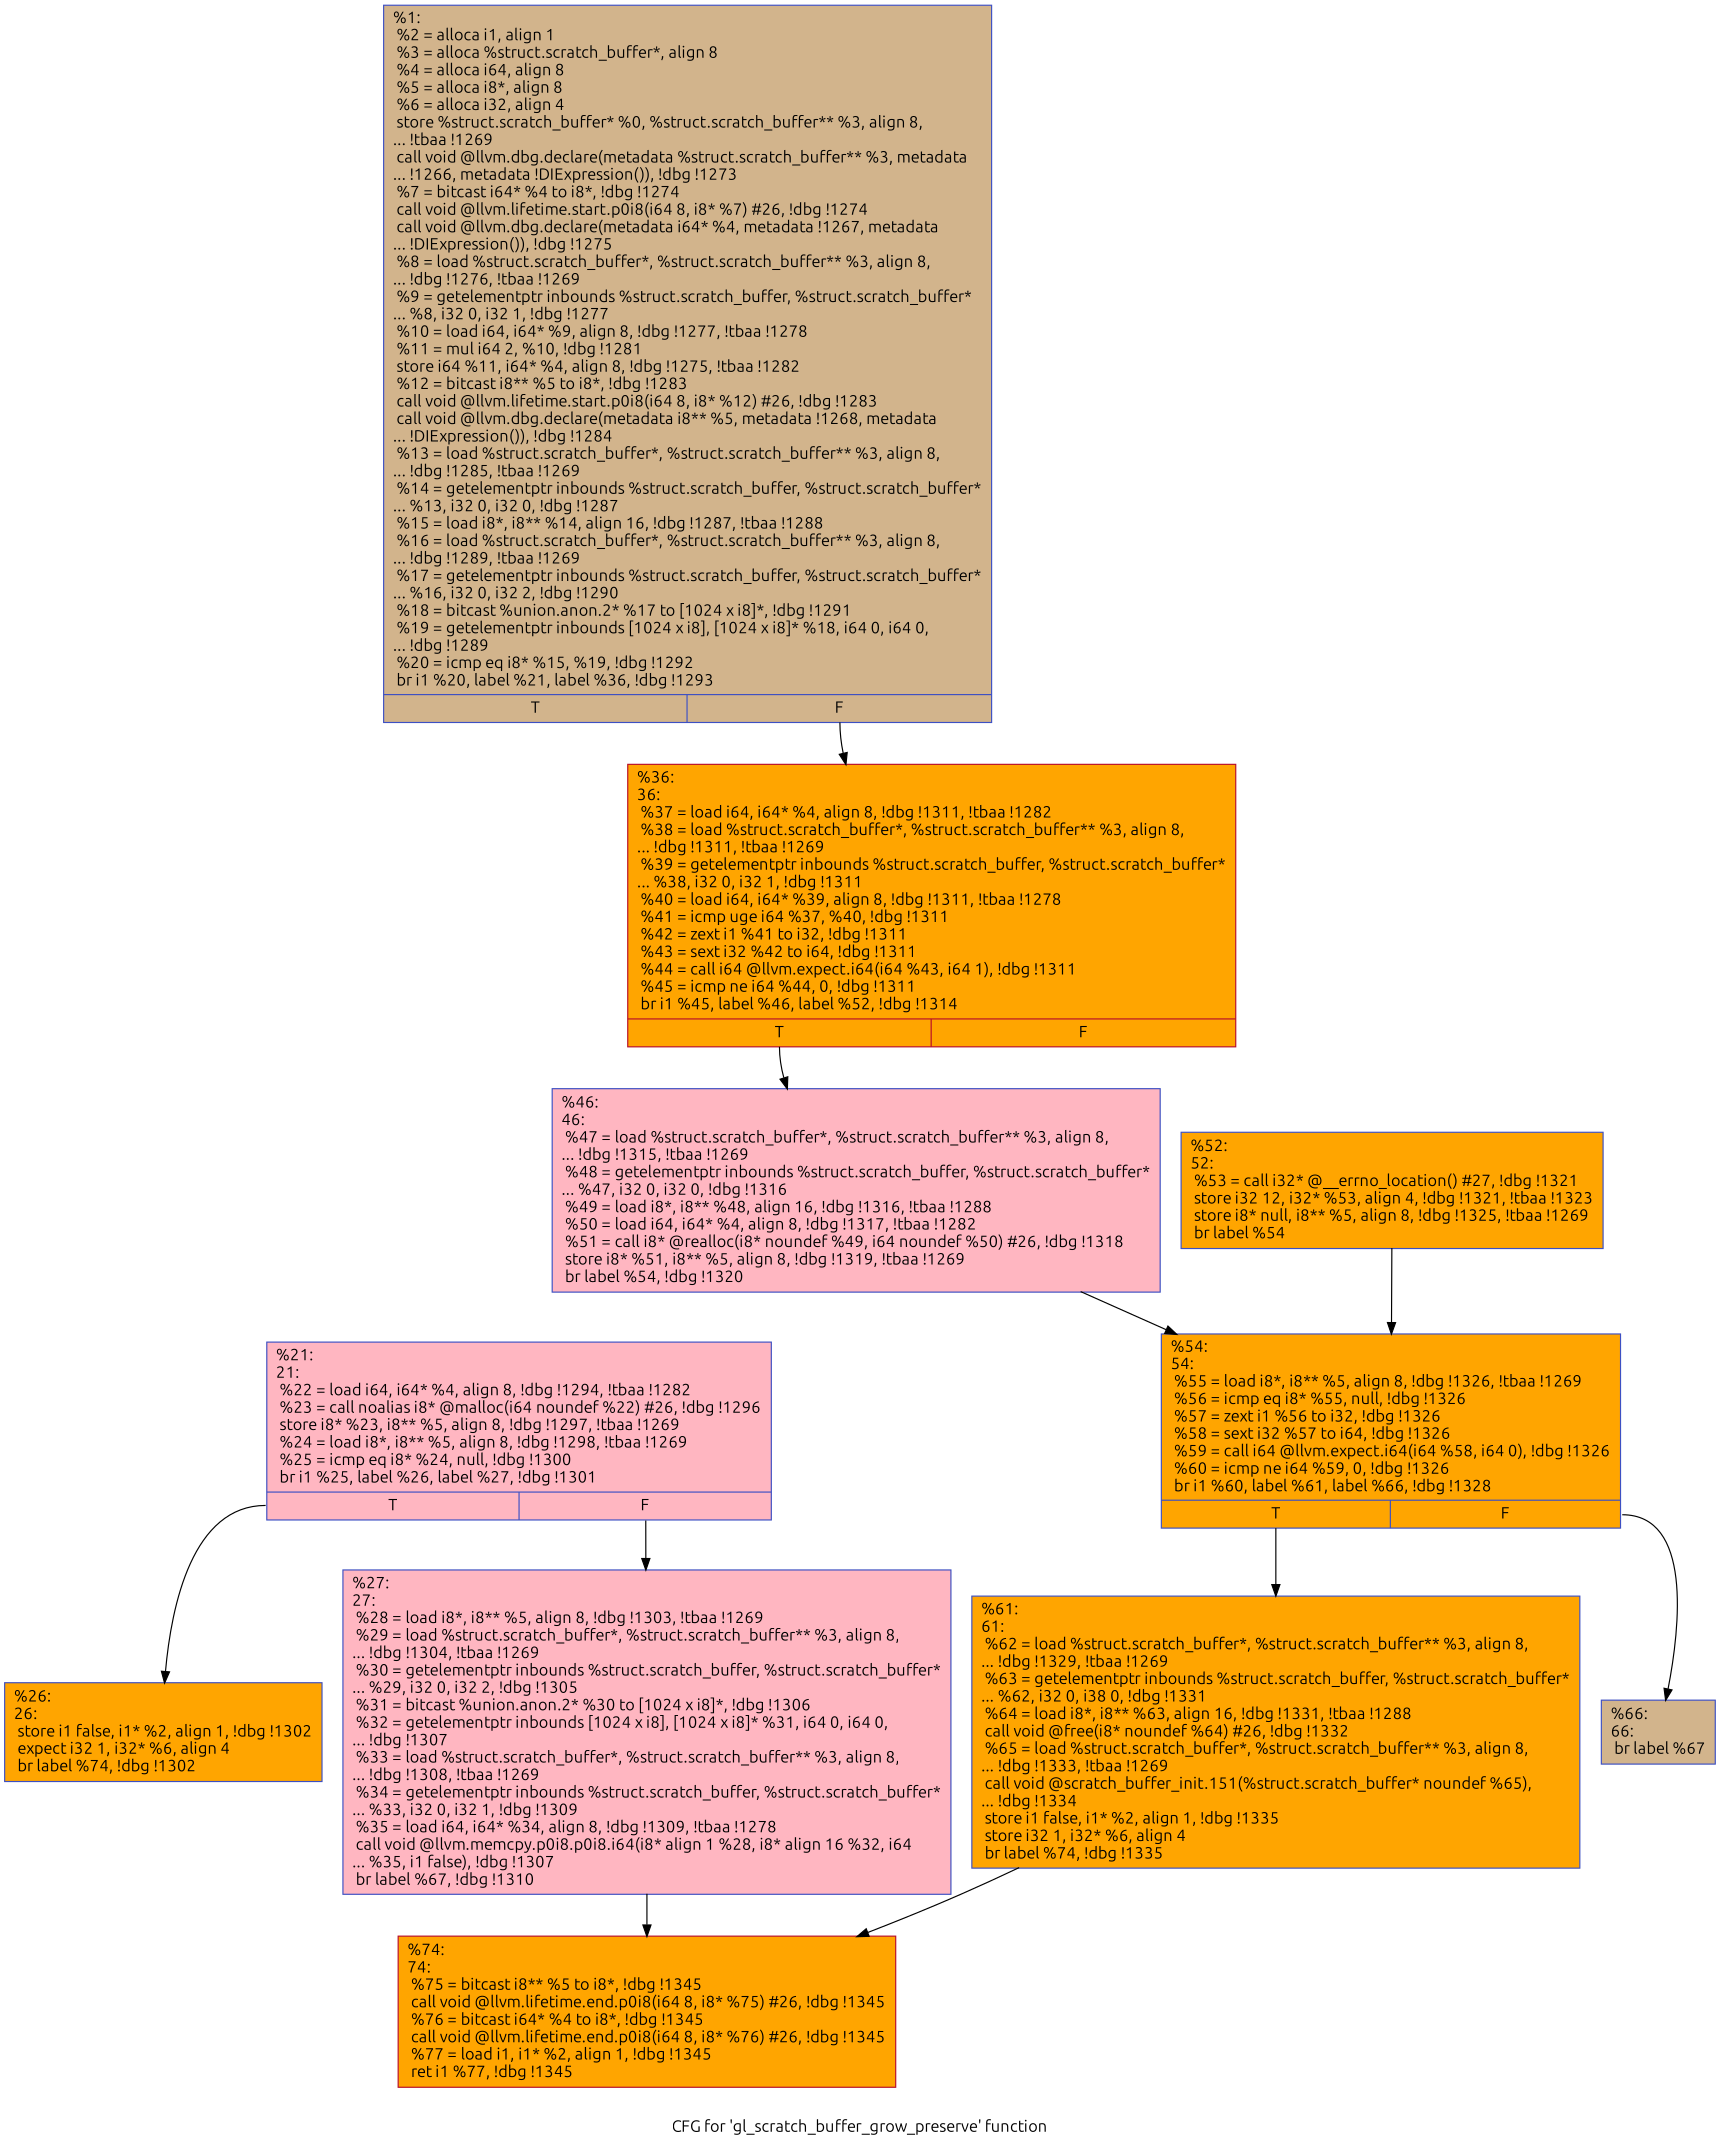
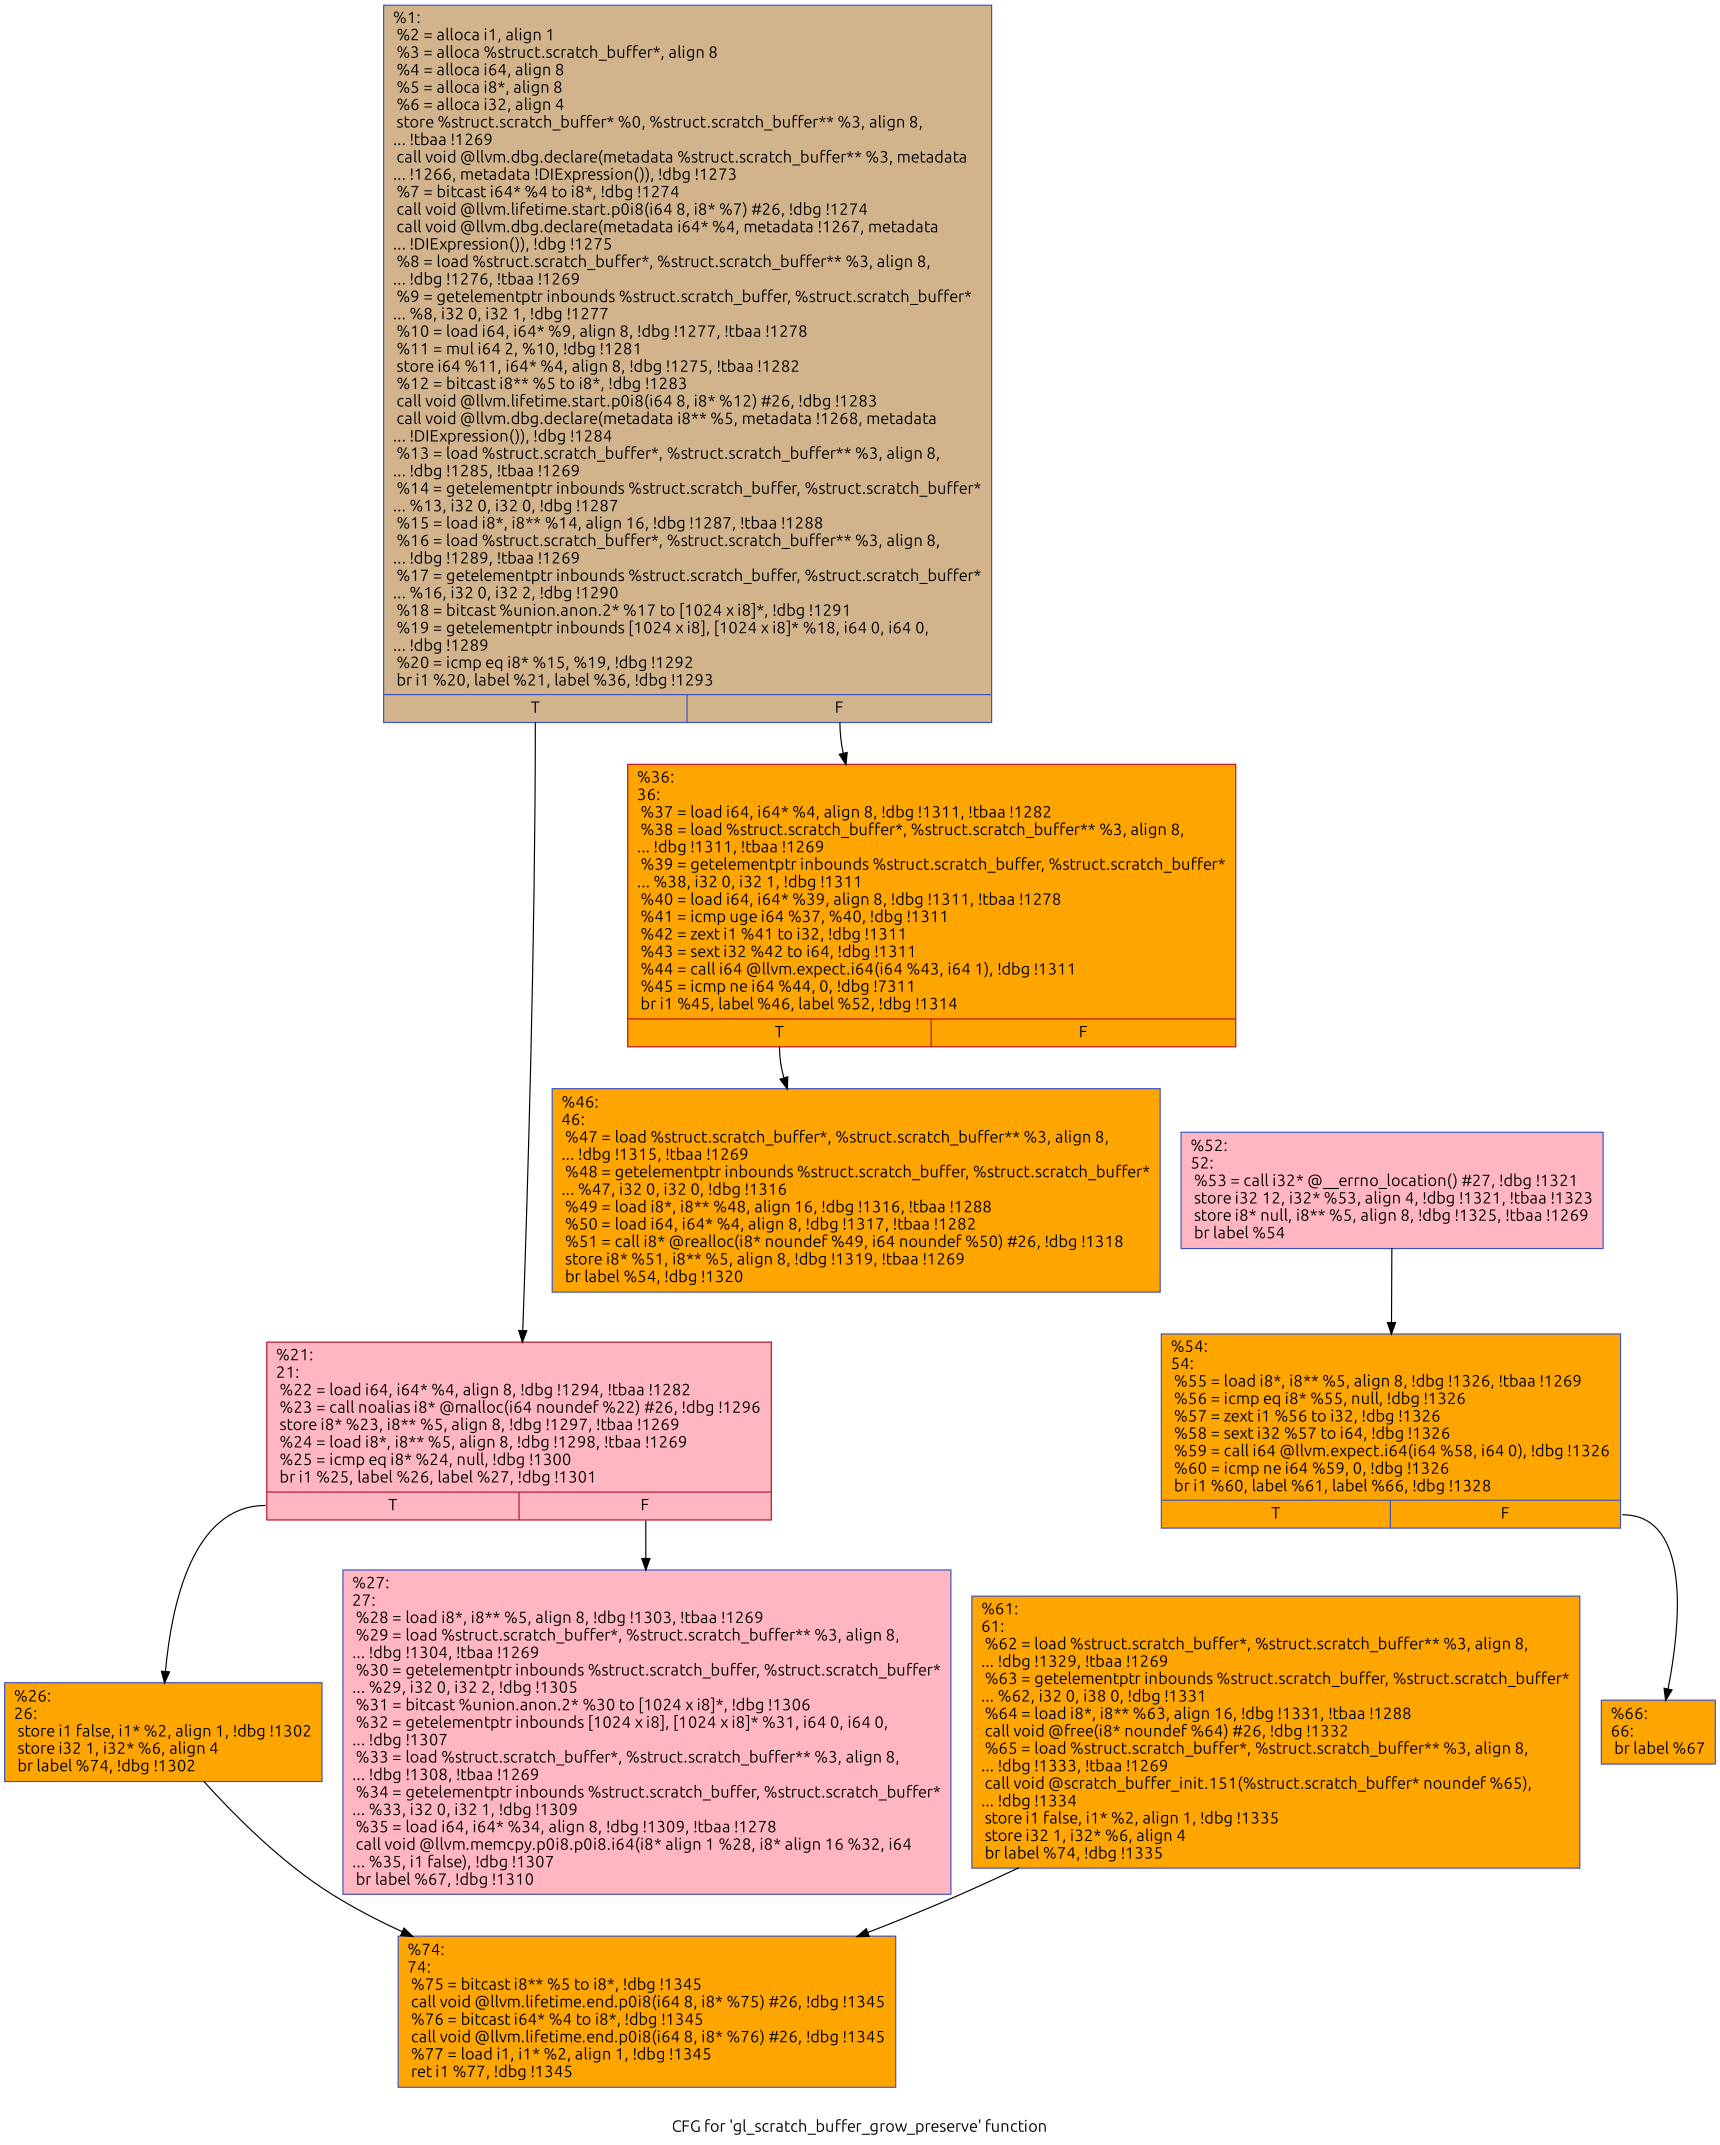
(777, 987) -> (777, 987)
none -> (532, 1027)
(856, 1190) -> (856, 1190)
(1392, 1190) -> (1392, 1190)
(1123, 1311) -> none
(519, 1431) -> (519, 1431)
(1276, 1556) -> none
(1658, 1732) -> (1658, 1732)
(123, 1749) -> (117, 1749)
(647, 1909) -> (294, 1868)
(647, 2012) -> (647, 2012)
